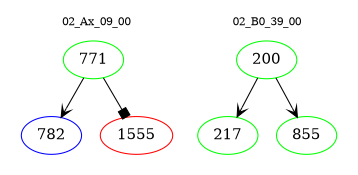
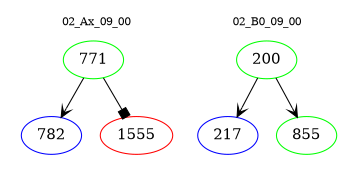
(267, 23) -> (267, 23)
(228, 135) -> (228, 135)
